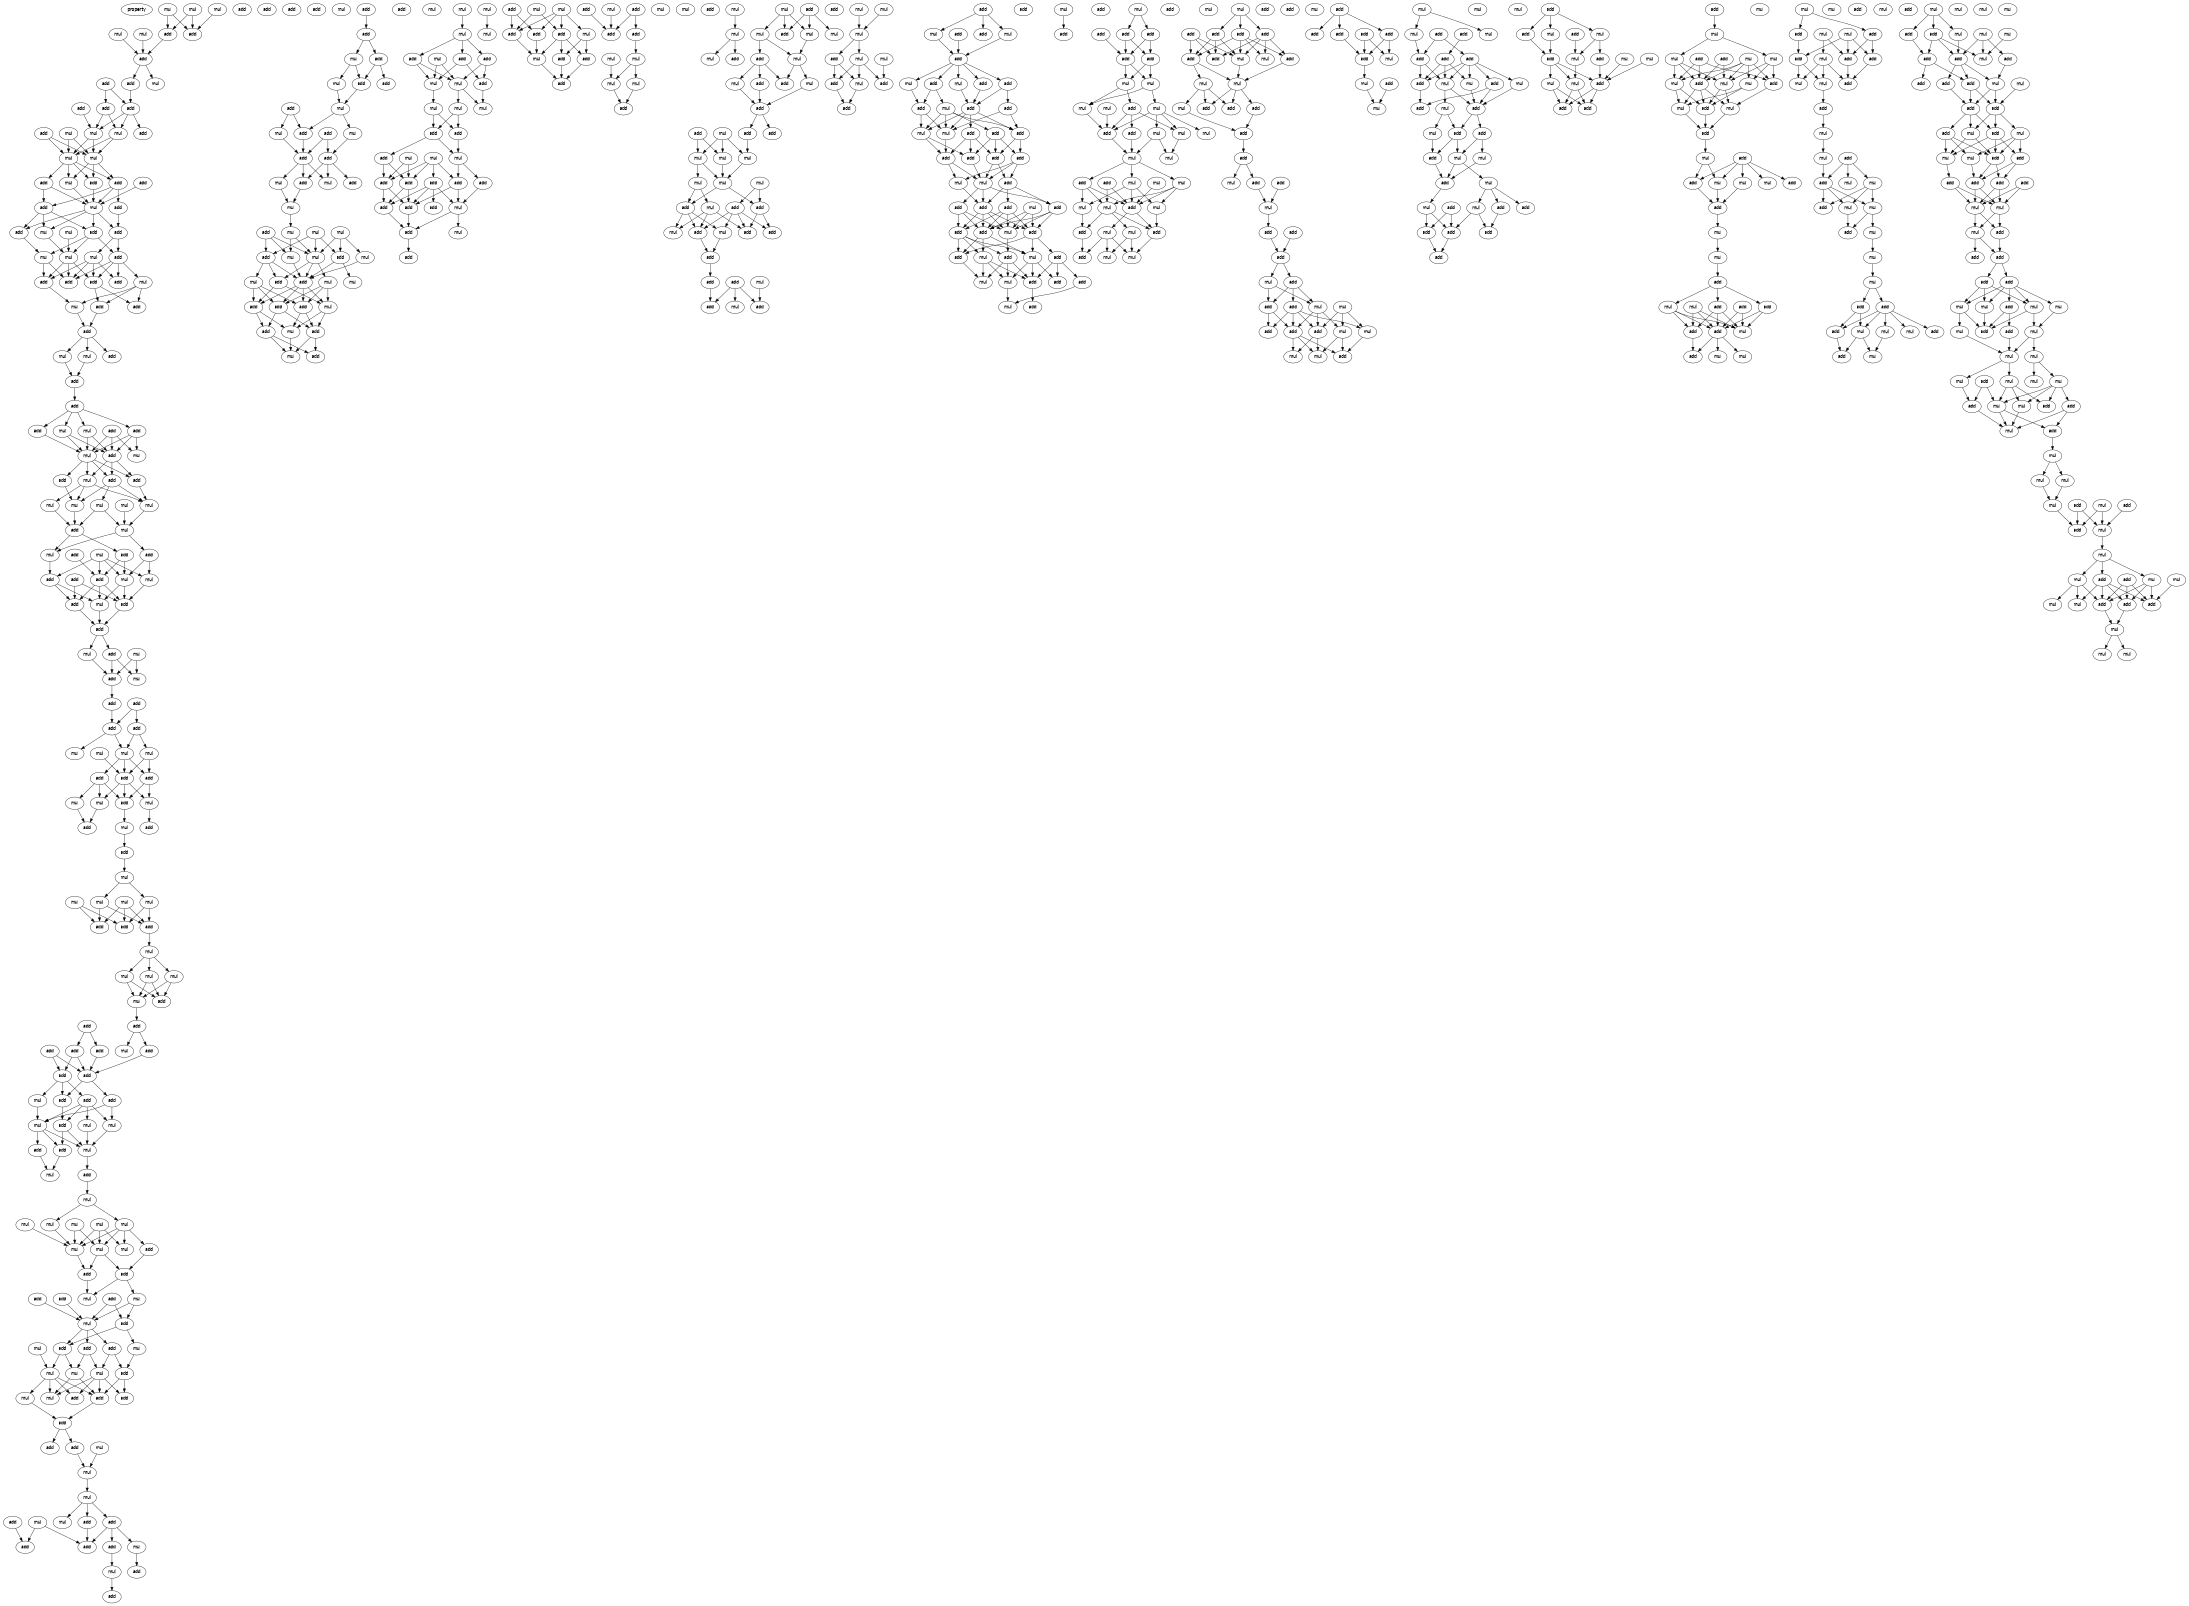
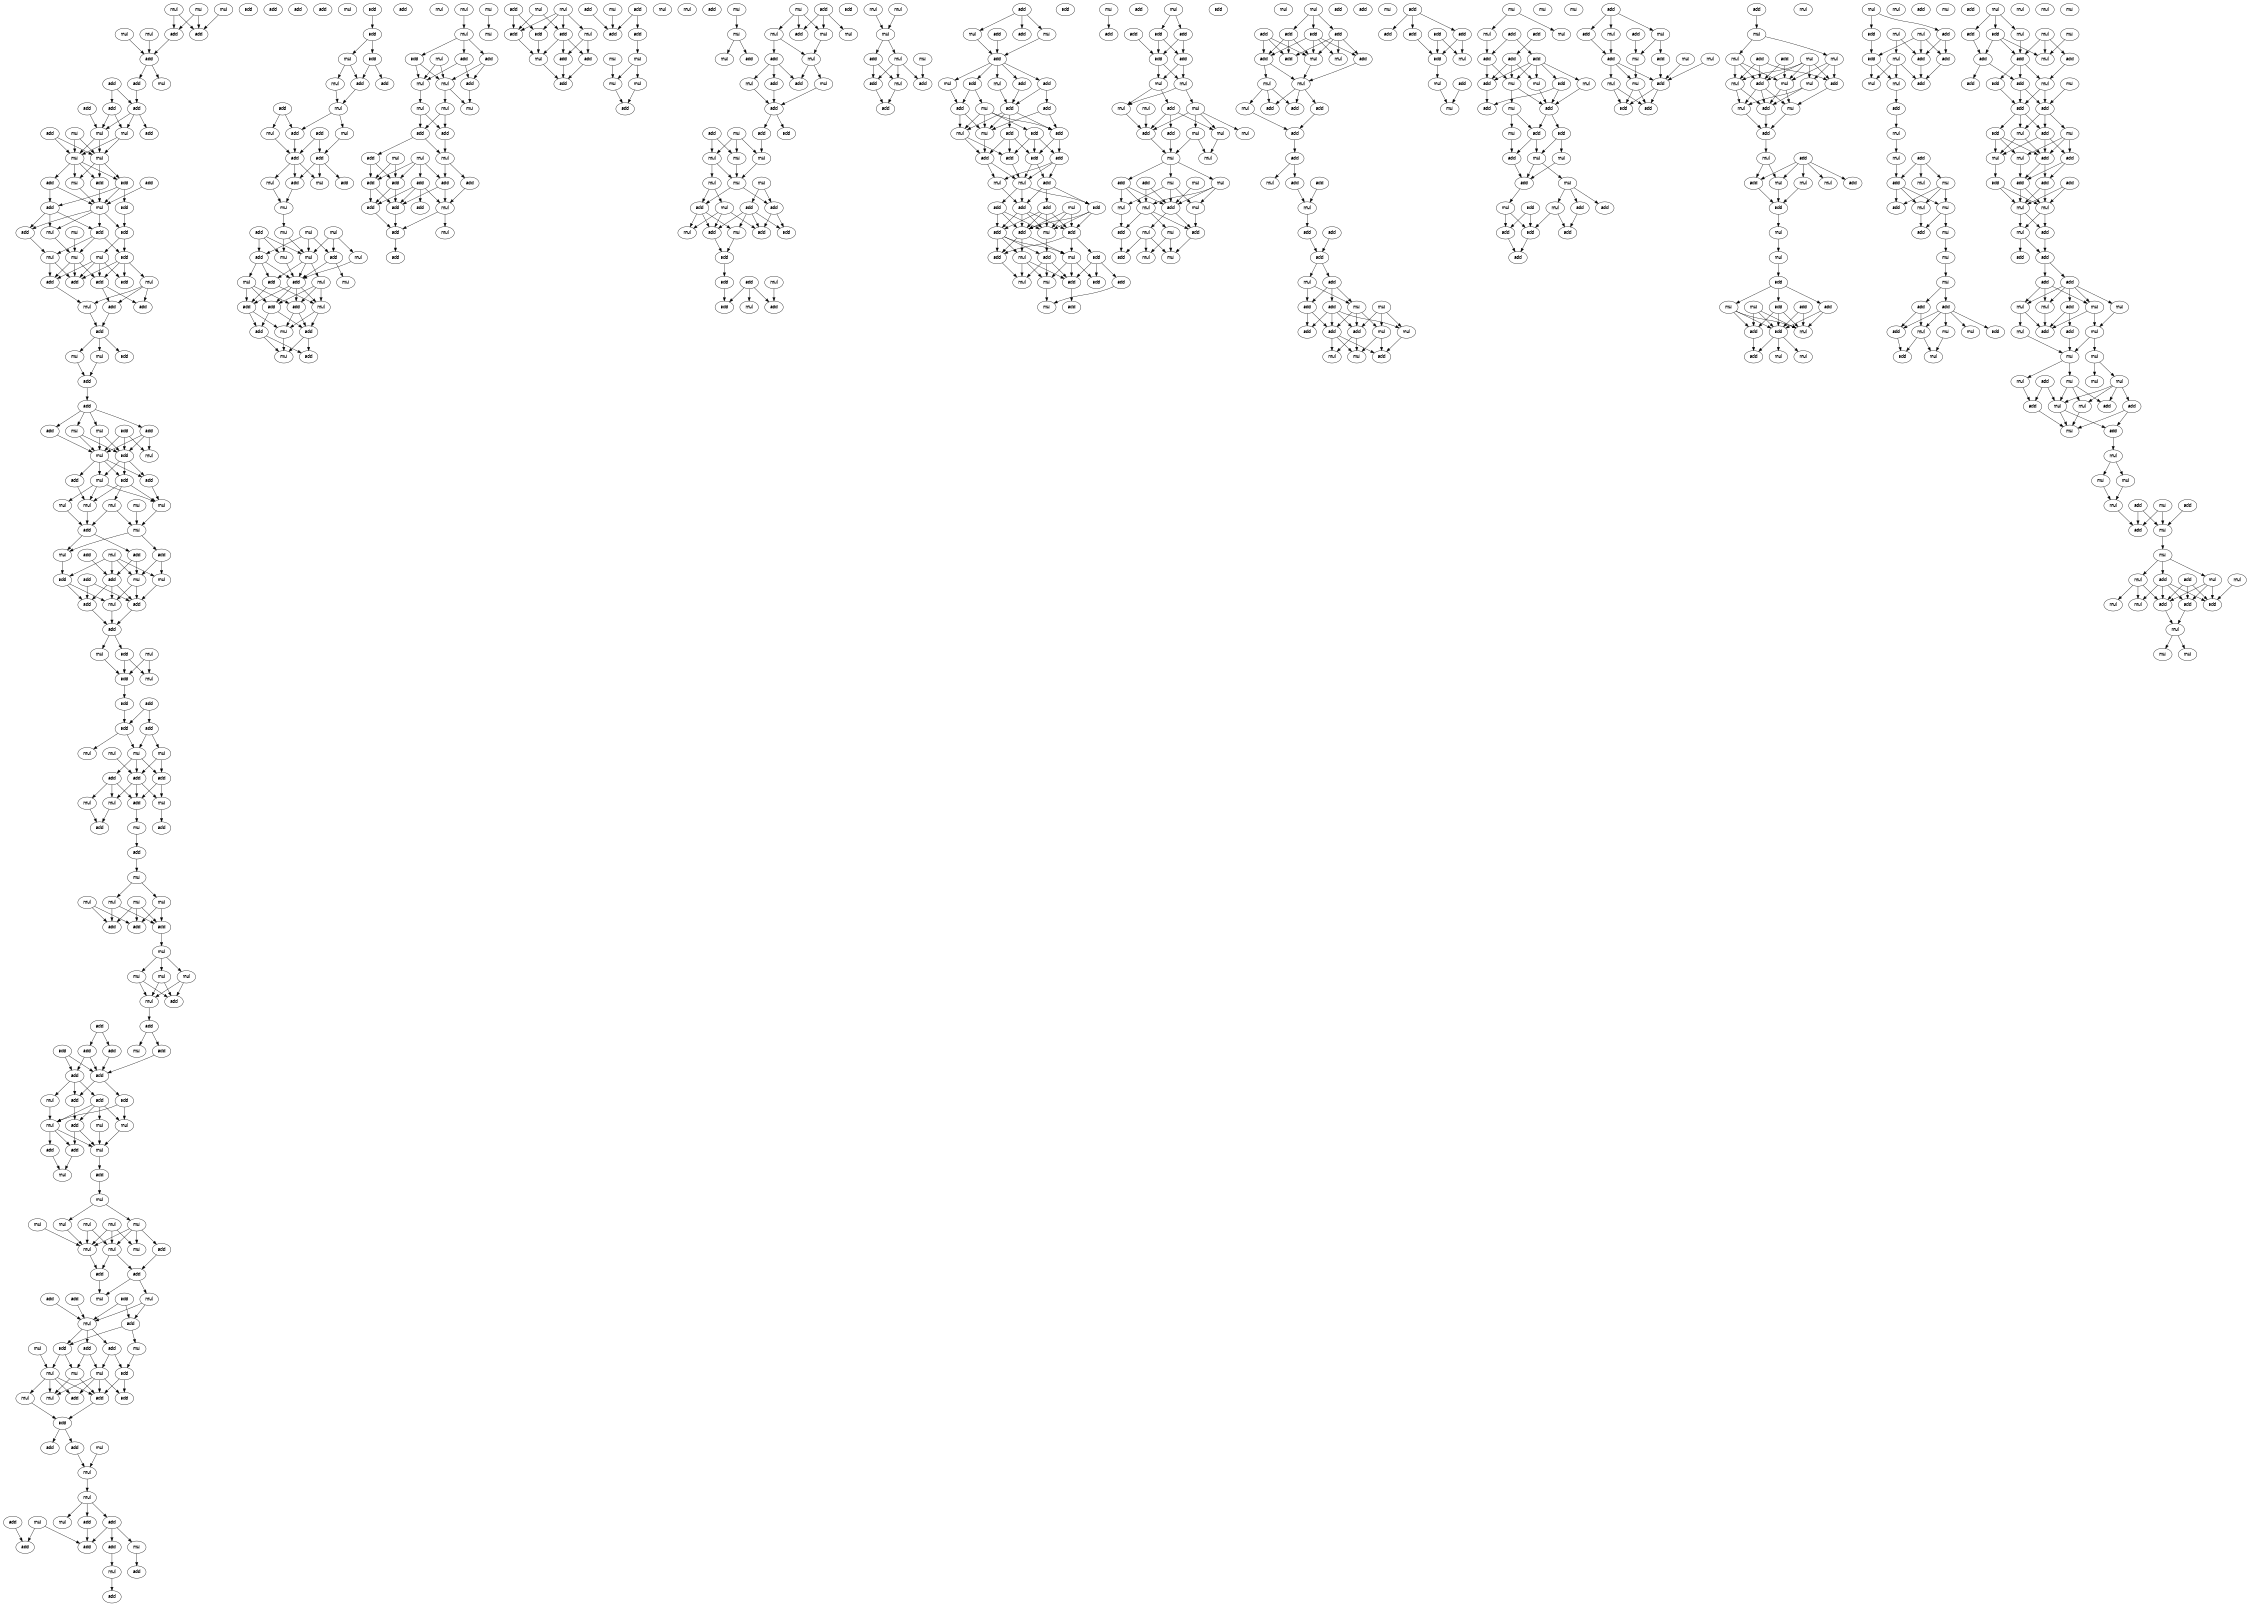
(137, 10) -> none
